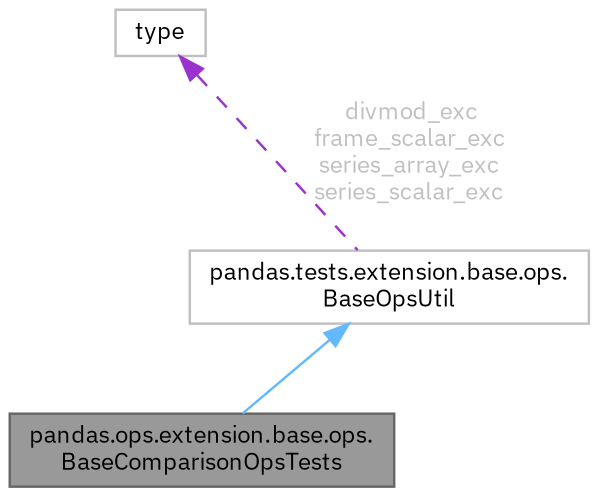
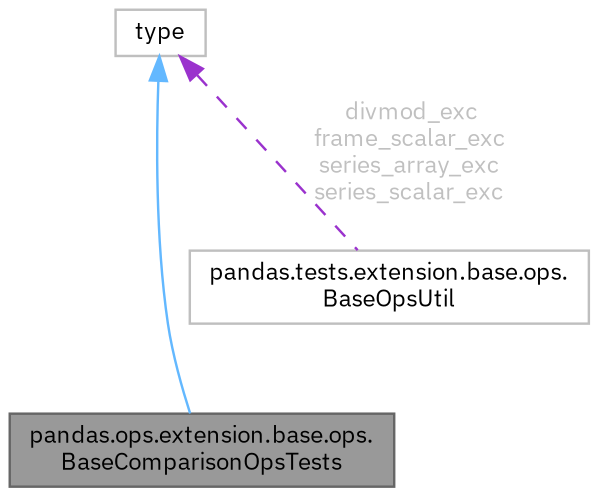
(286, 377) -> (160, 249)
